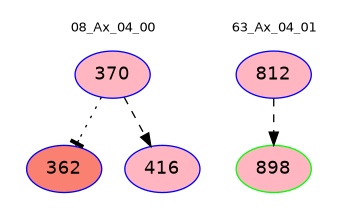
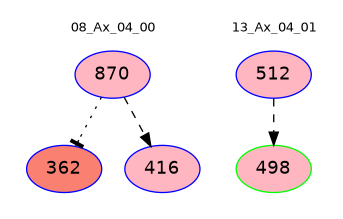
(274, 28) -> (274, 28)
(113, 75) -> (113, 75)
(274, 75) -> (274, 75)
(274, 169) -> (274, 169)
